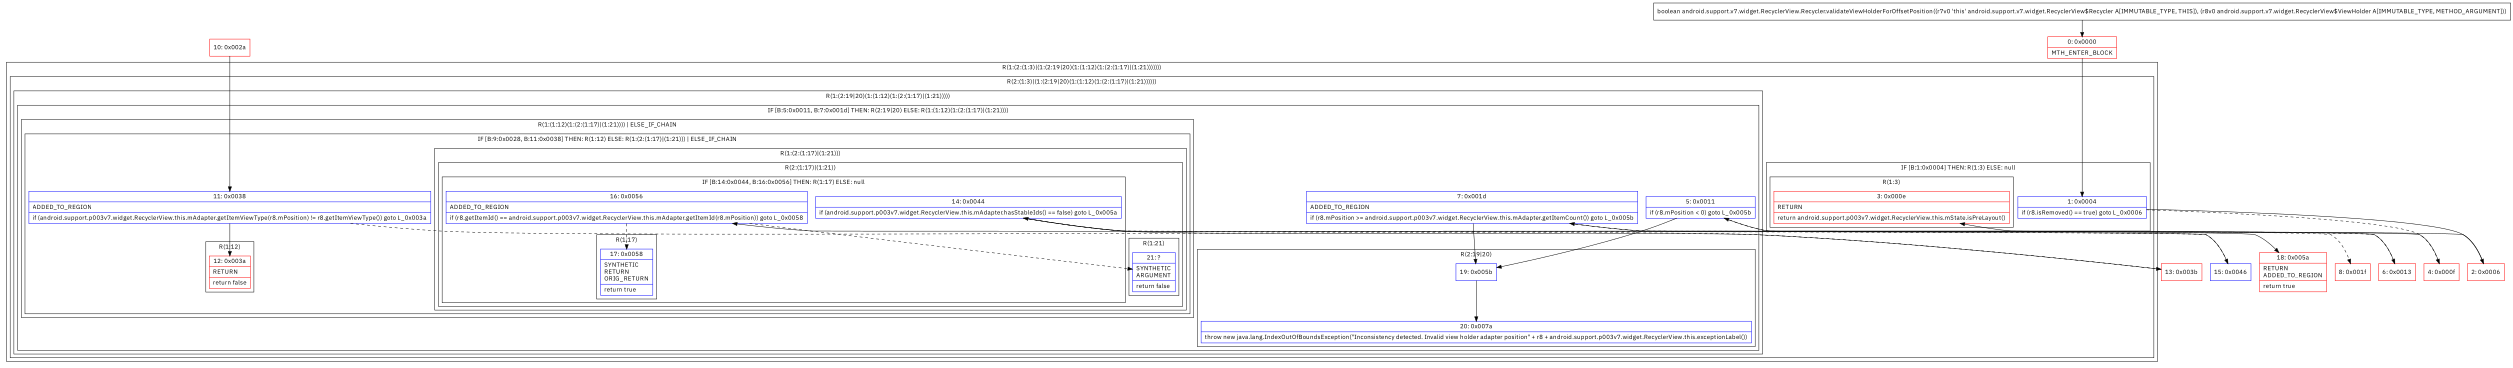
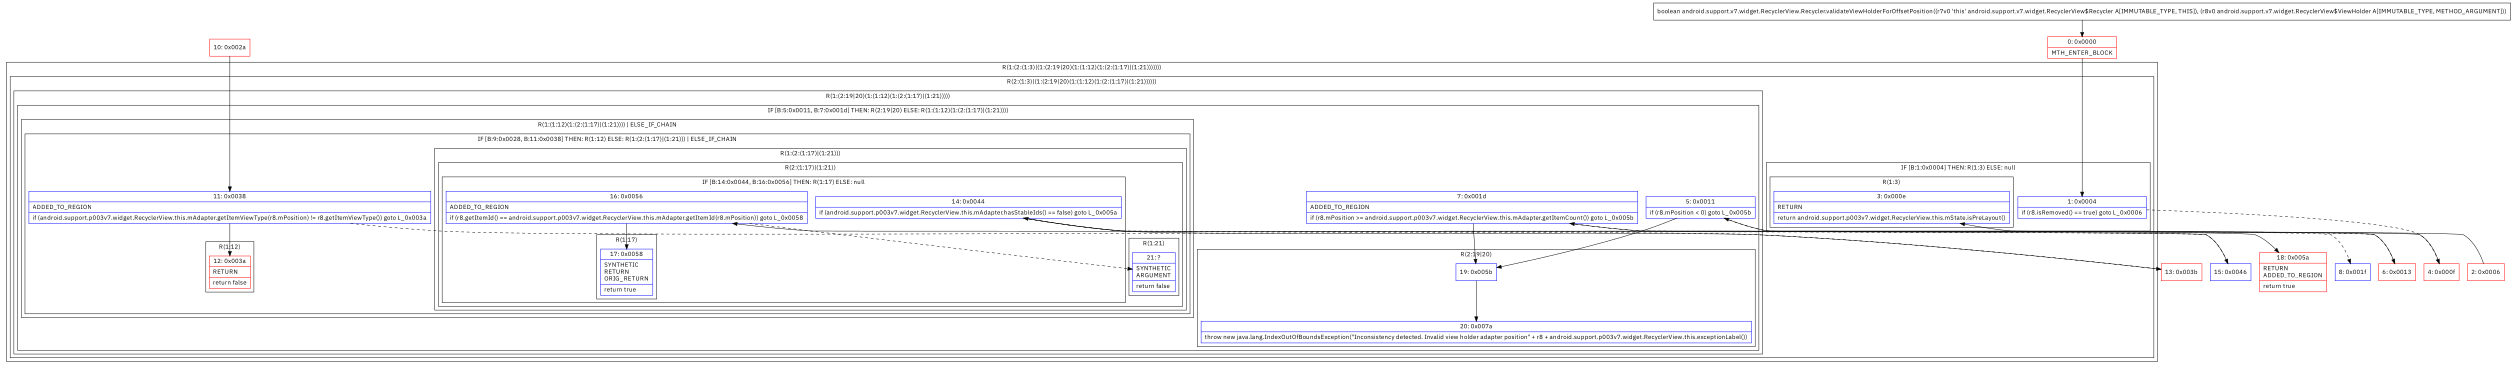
(1892, 207) -> (1892, 207)
(2321, 216) -> none
(627, 231) -> (627, 231)
(2353, 272) -> (2353, 272)
